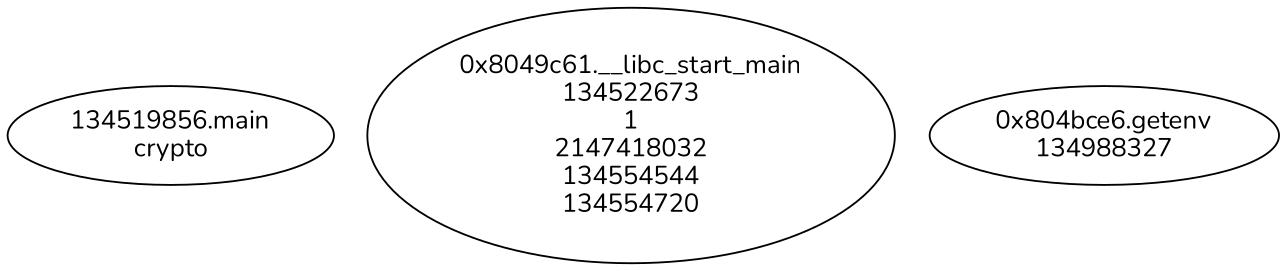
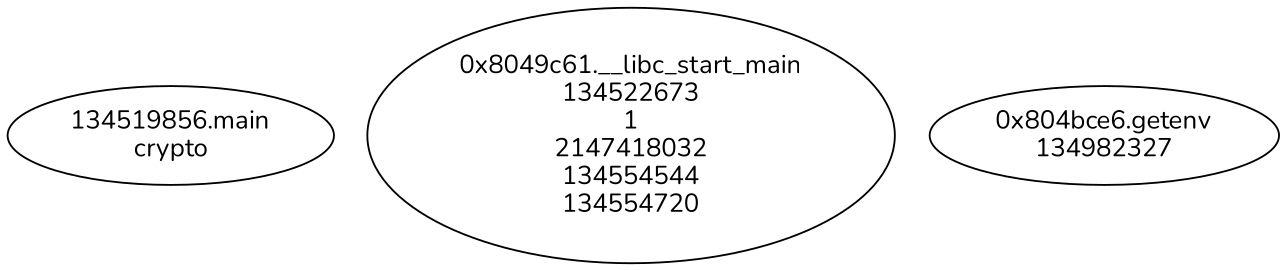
(1104, 135) -> (1104, 135)
